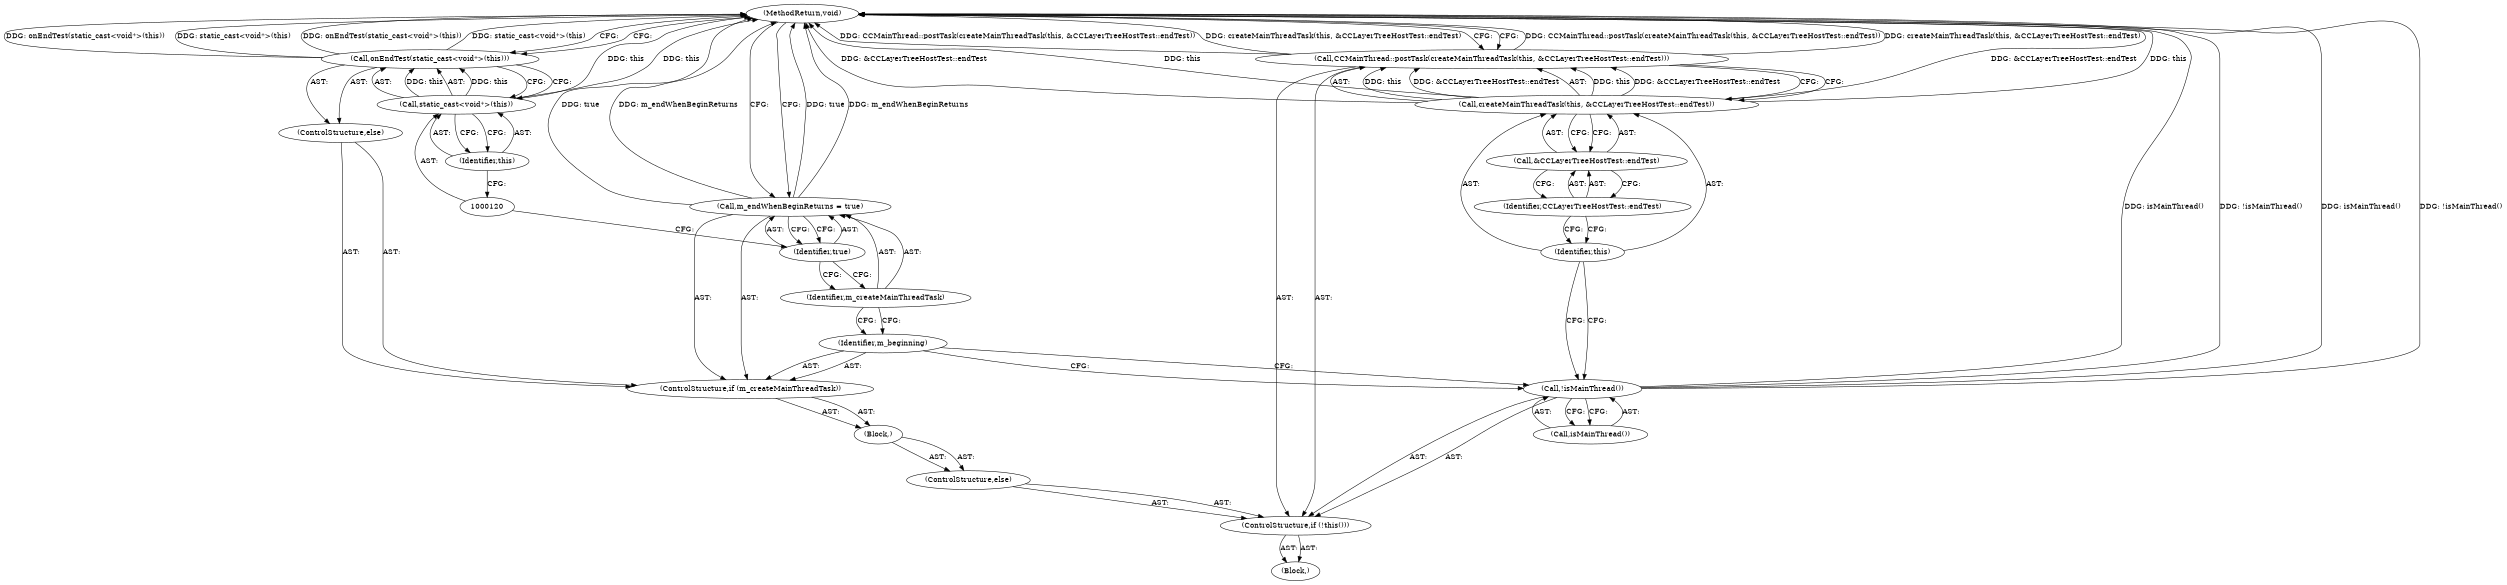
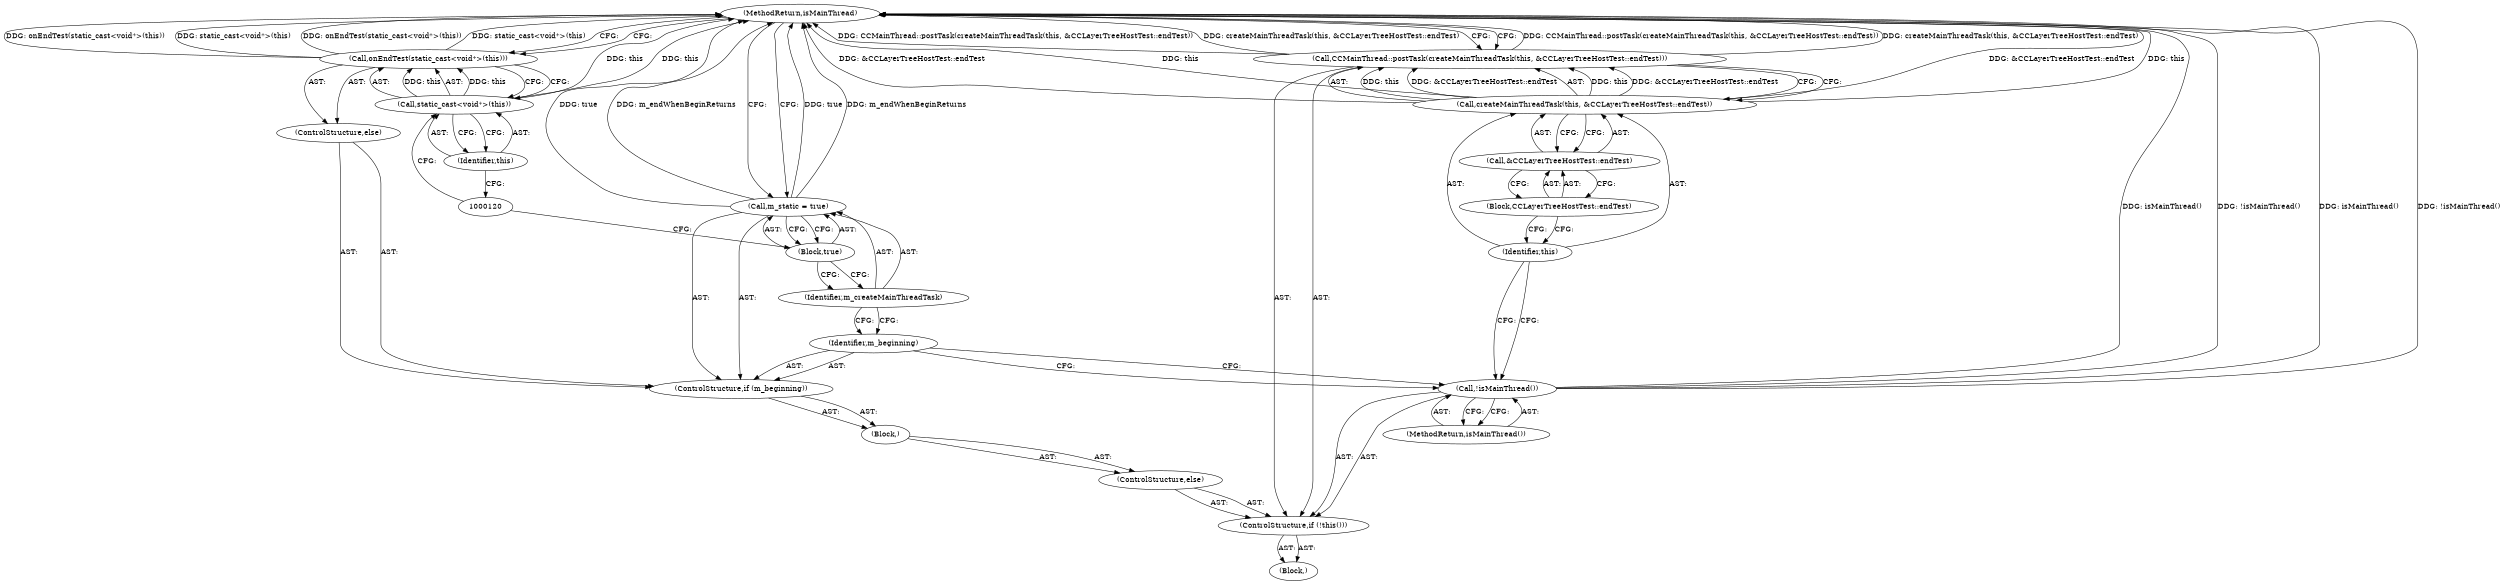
(802, 14) -> (800, 14)
(431, 161) -> (428, 161)
(790, 207) -> (788, 207)
(1583, 207) -> (1559, 207)
(822, 252) -> (820, 252)
(751, 389) -> (741, 389)
(1590, 435) -> (1466, 435)
